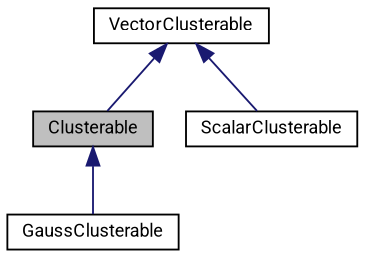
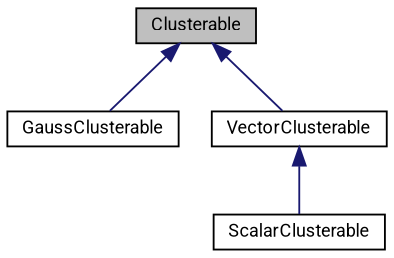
(131, 85) -> (254, 84)
